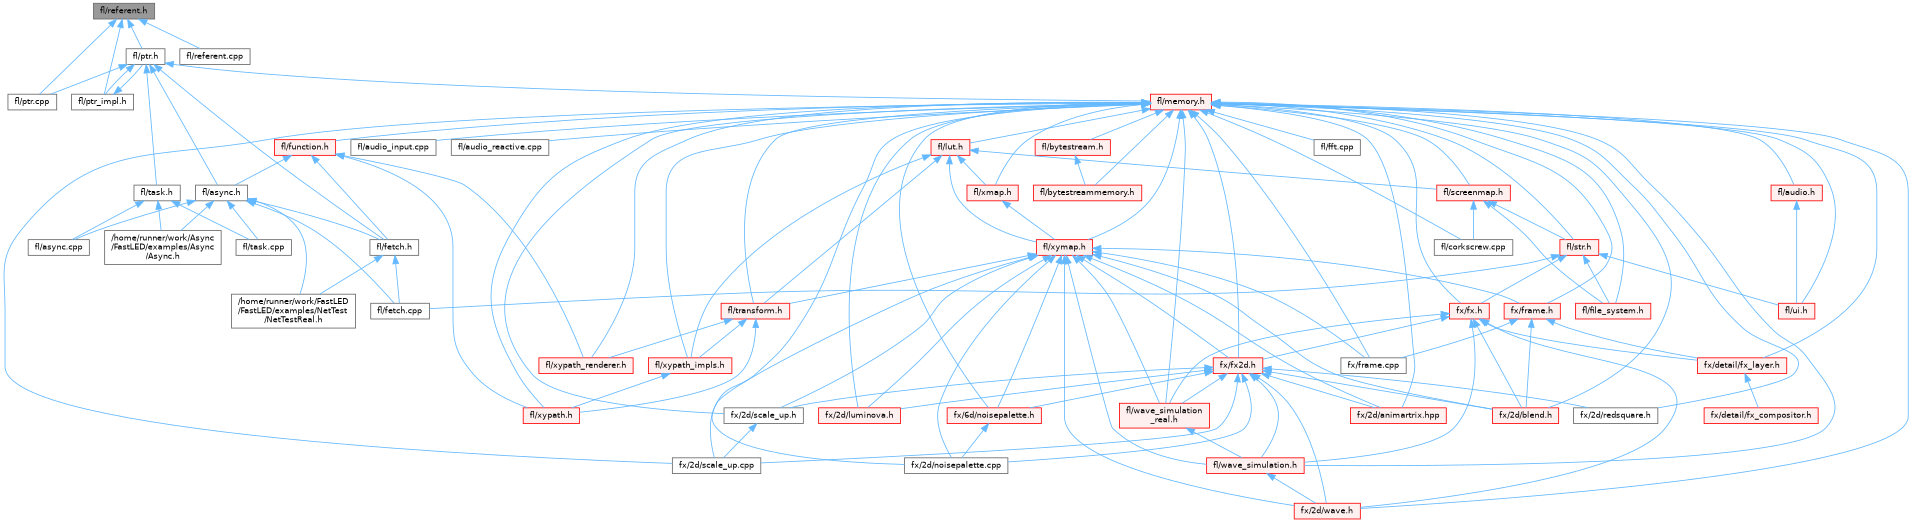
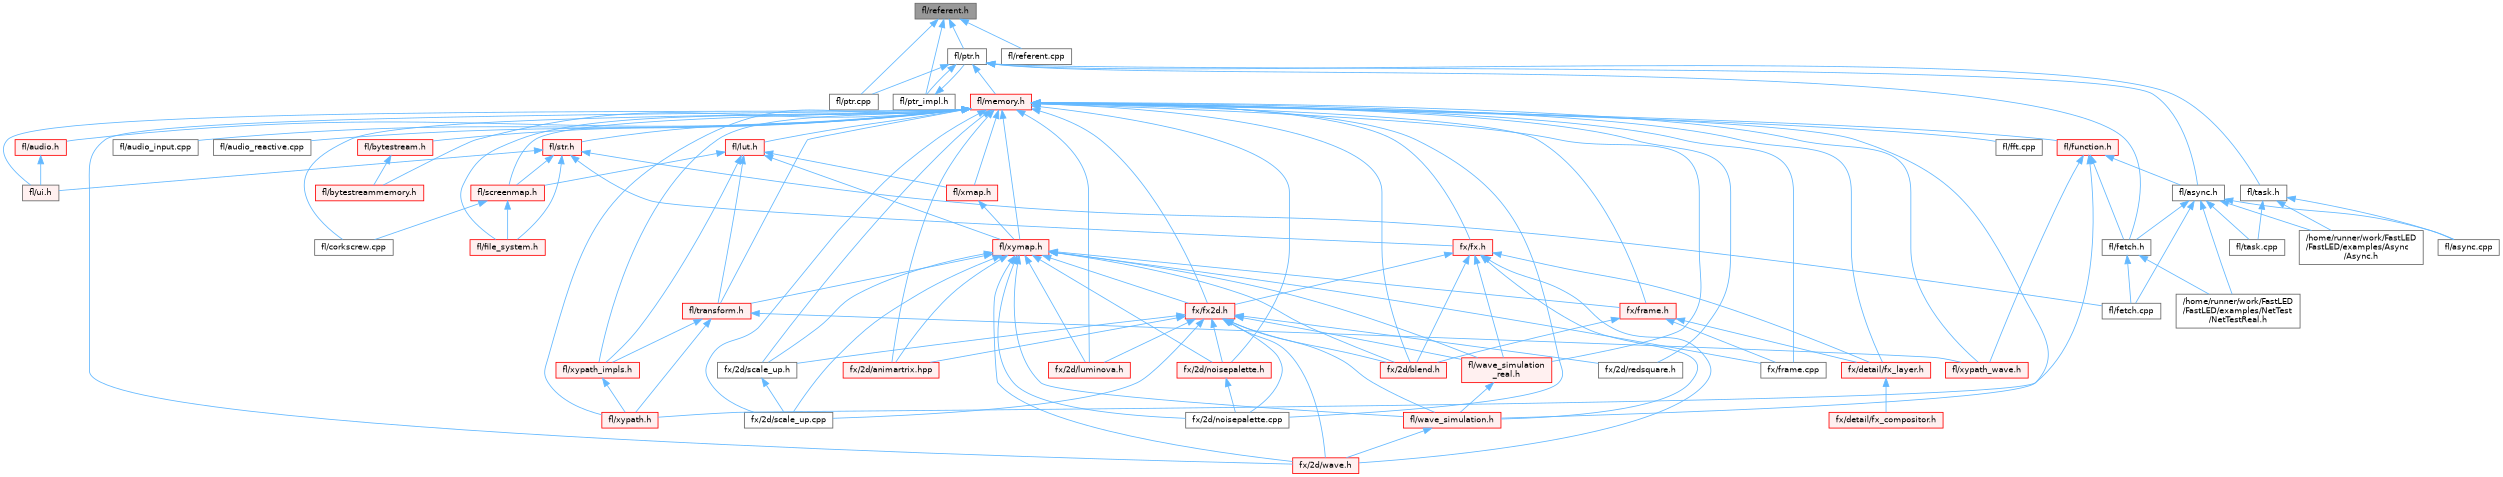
(1531, 222) -> (532, 173)
(163, 248) -> (2361, 248)
(1797, 311) -> (41, 193)
(586, 366) -> (1987, 370)
(994, 416) -> (1224, 370)
